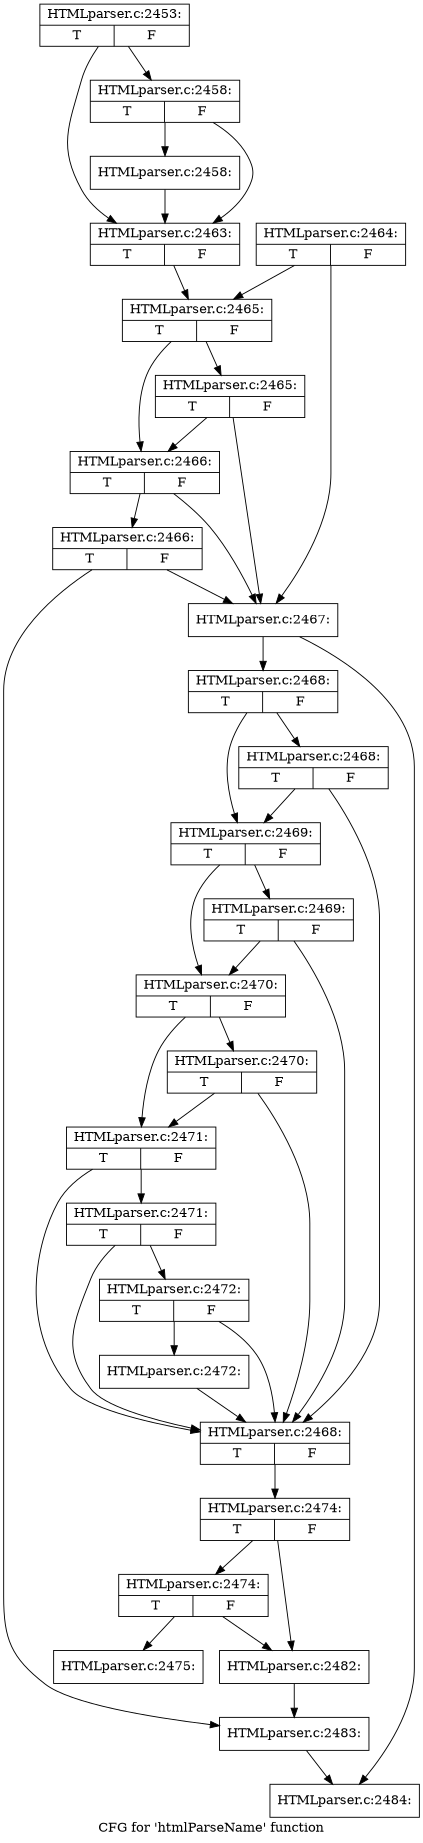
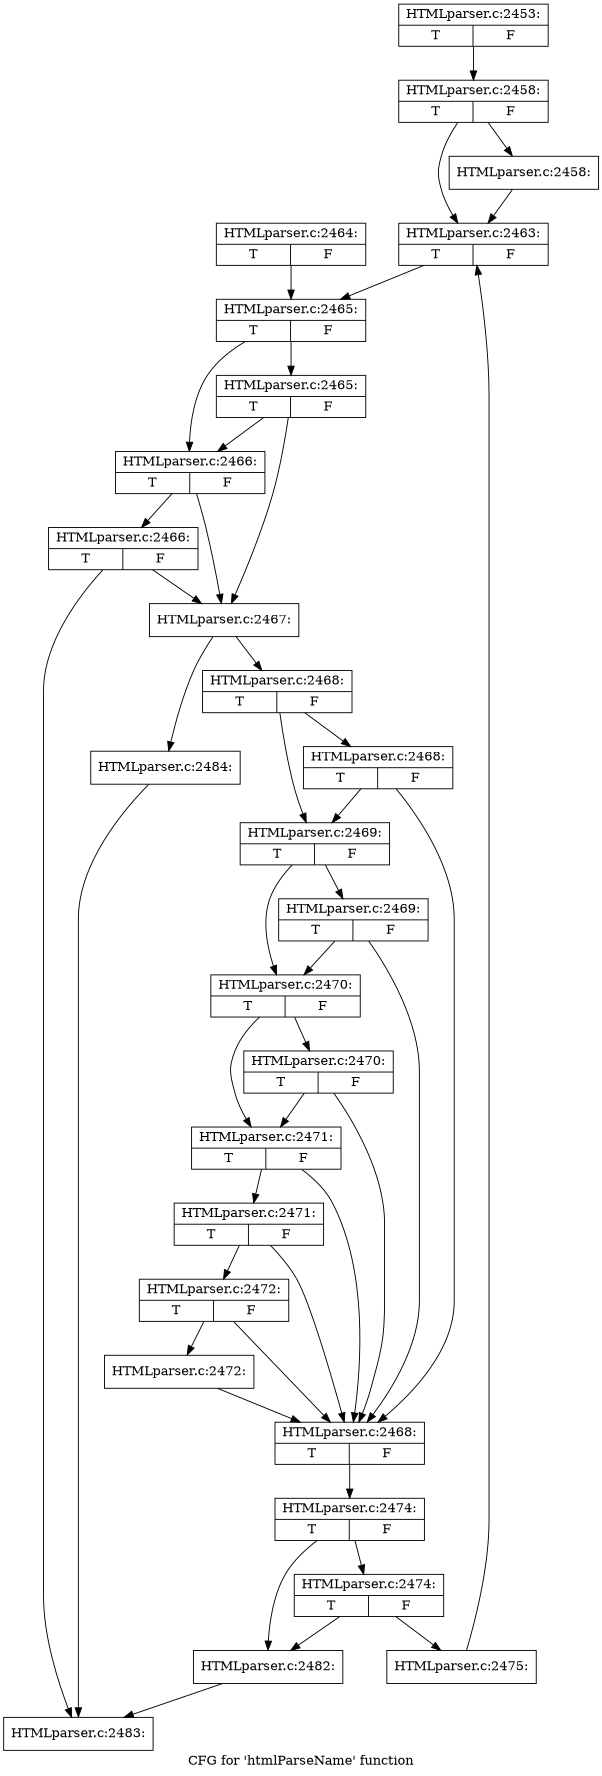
(68, 136) -> (489, 963)
(331, 436) -> none
(317, 1764) -> (78, 1236)
